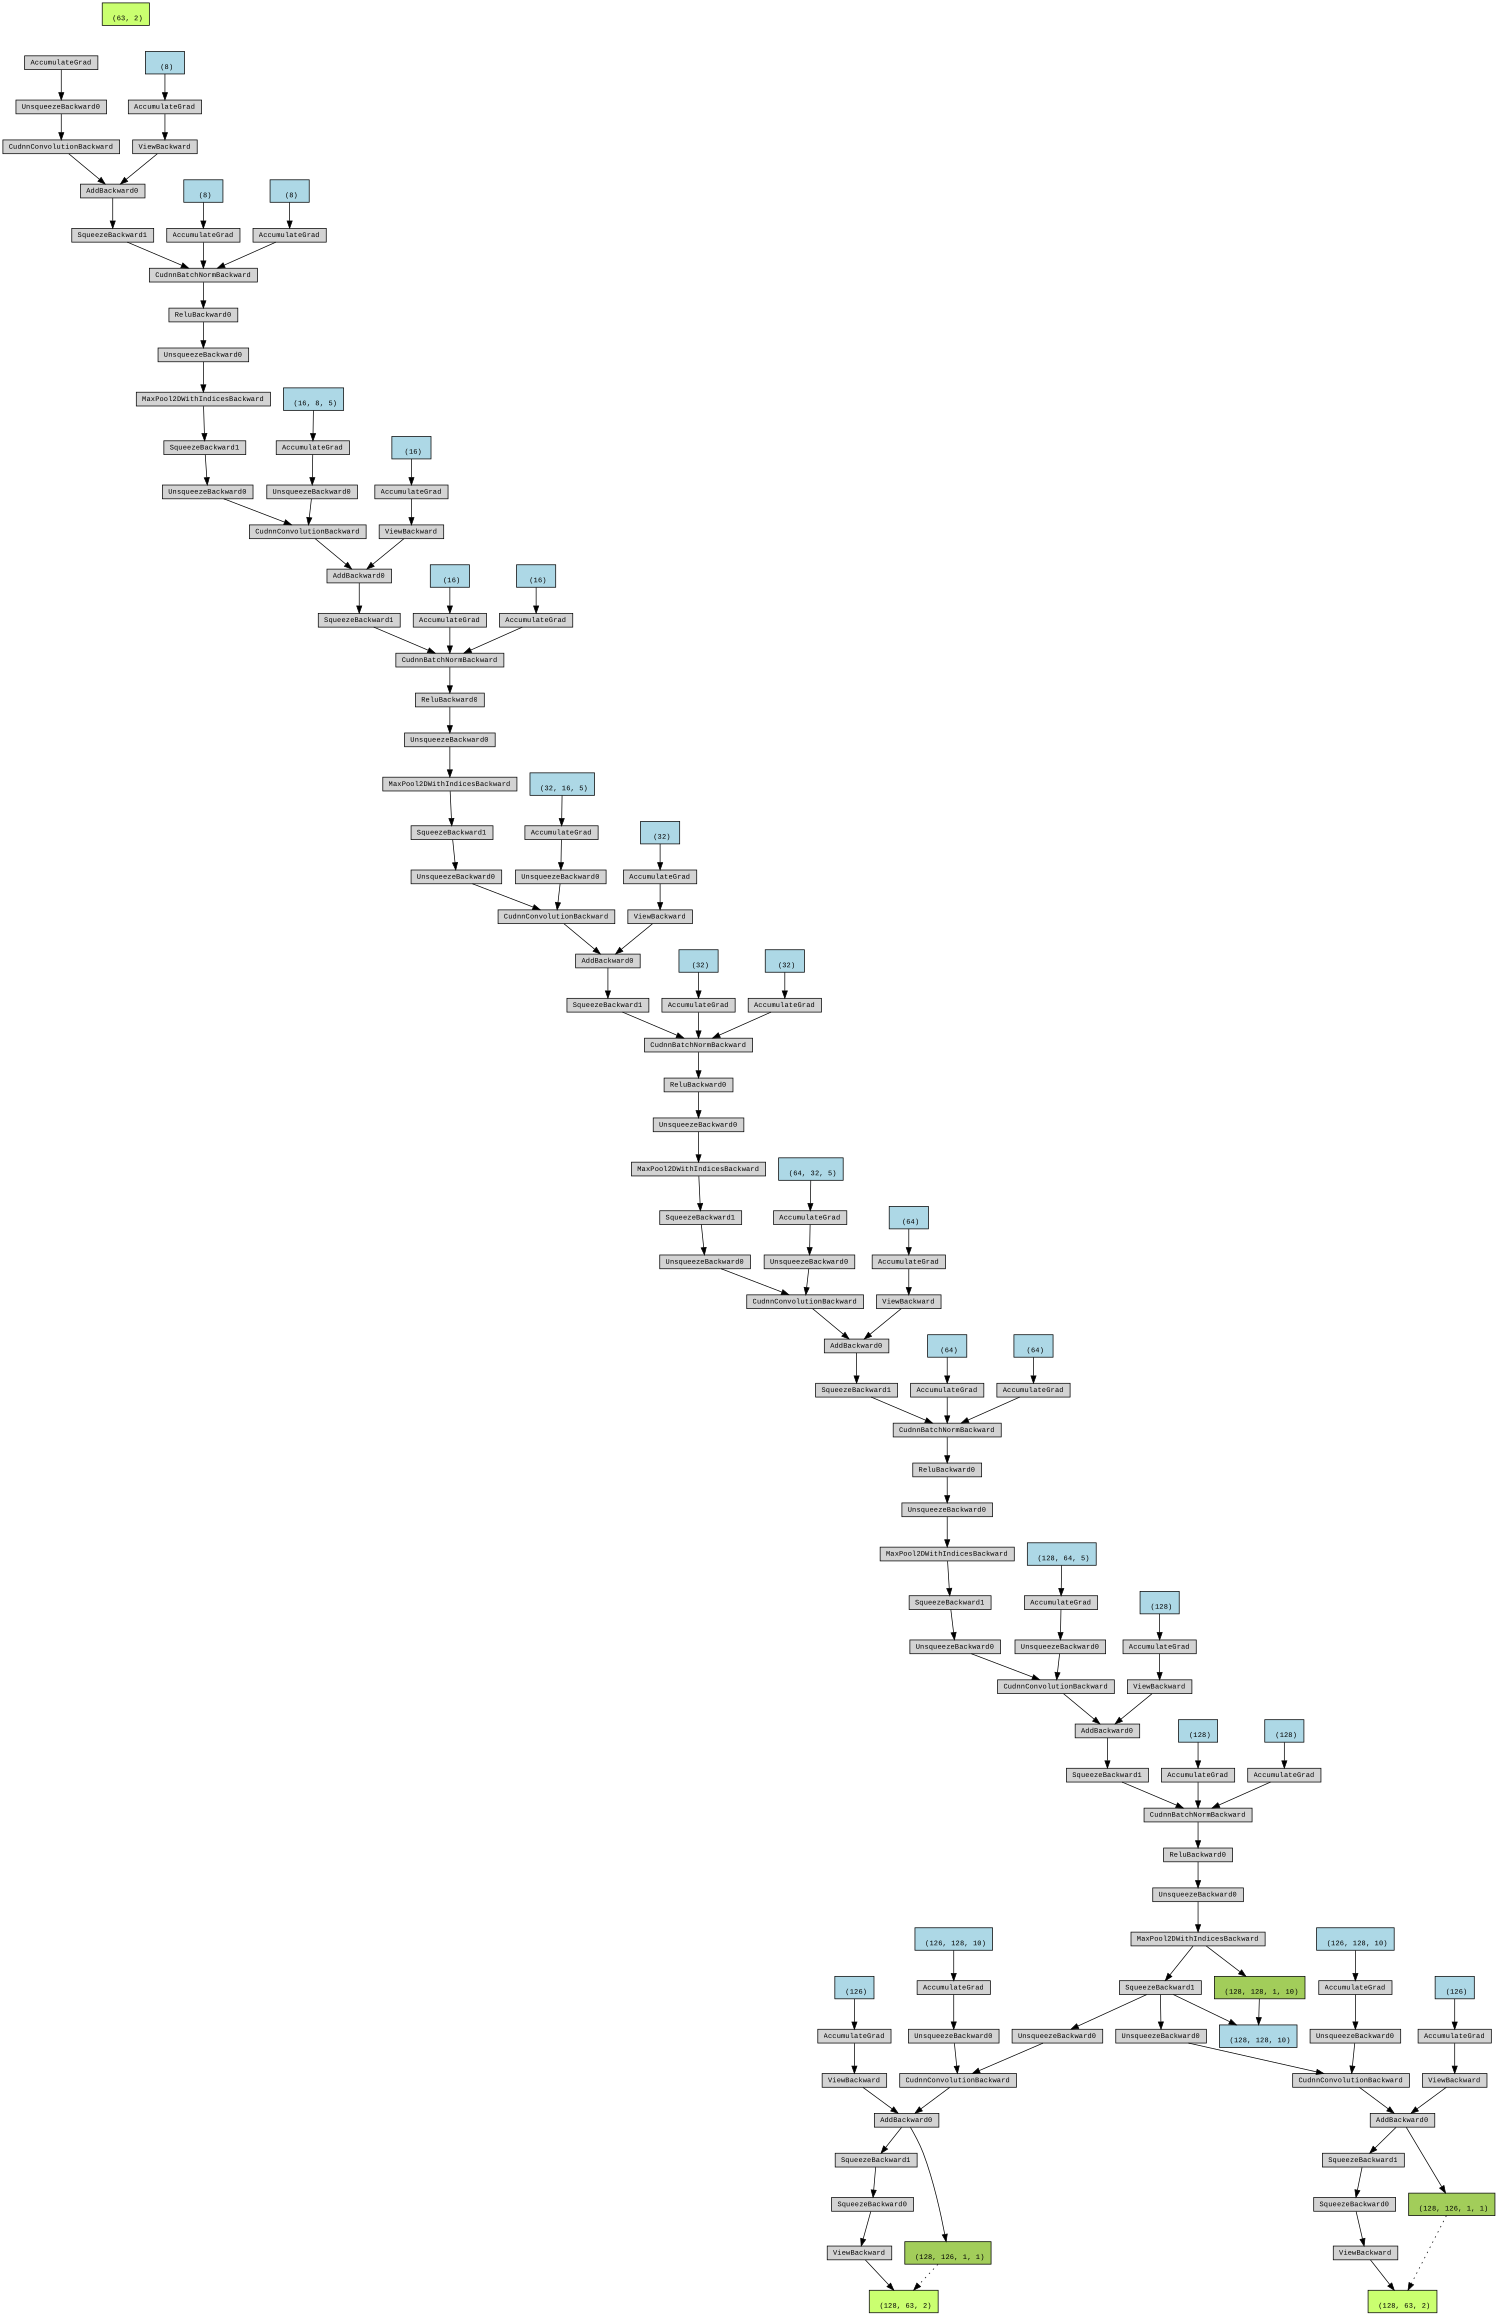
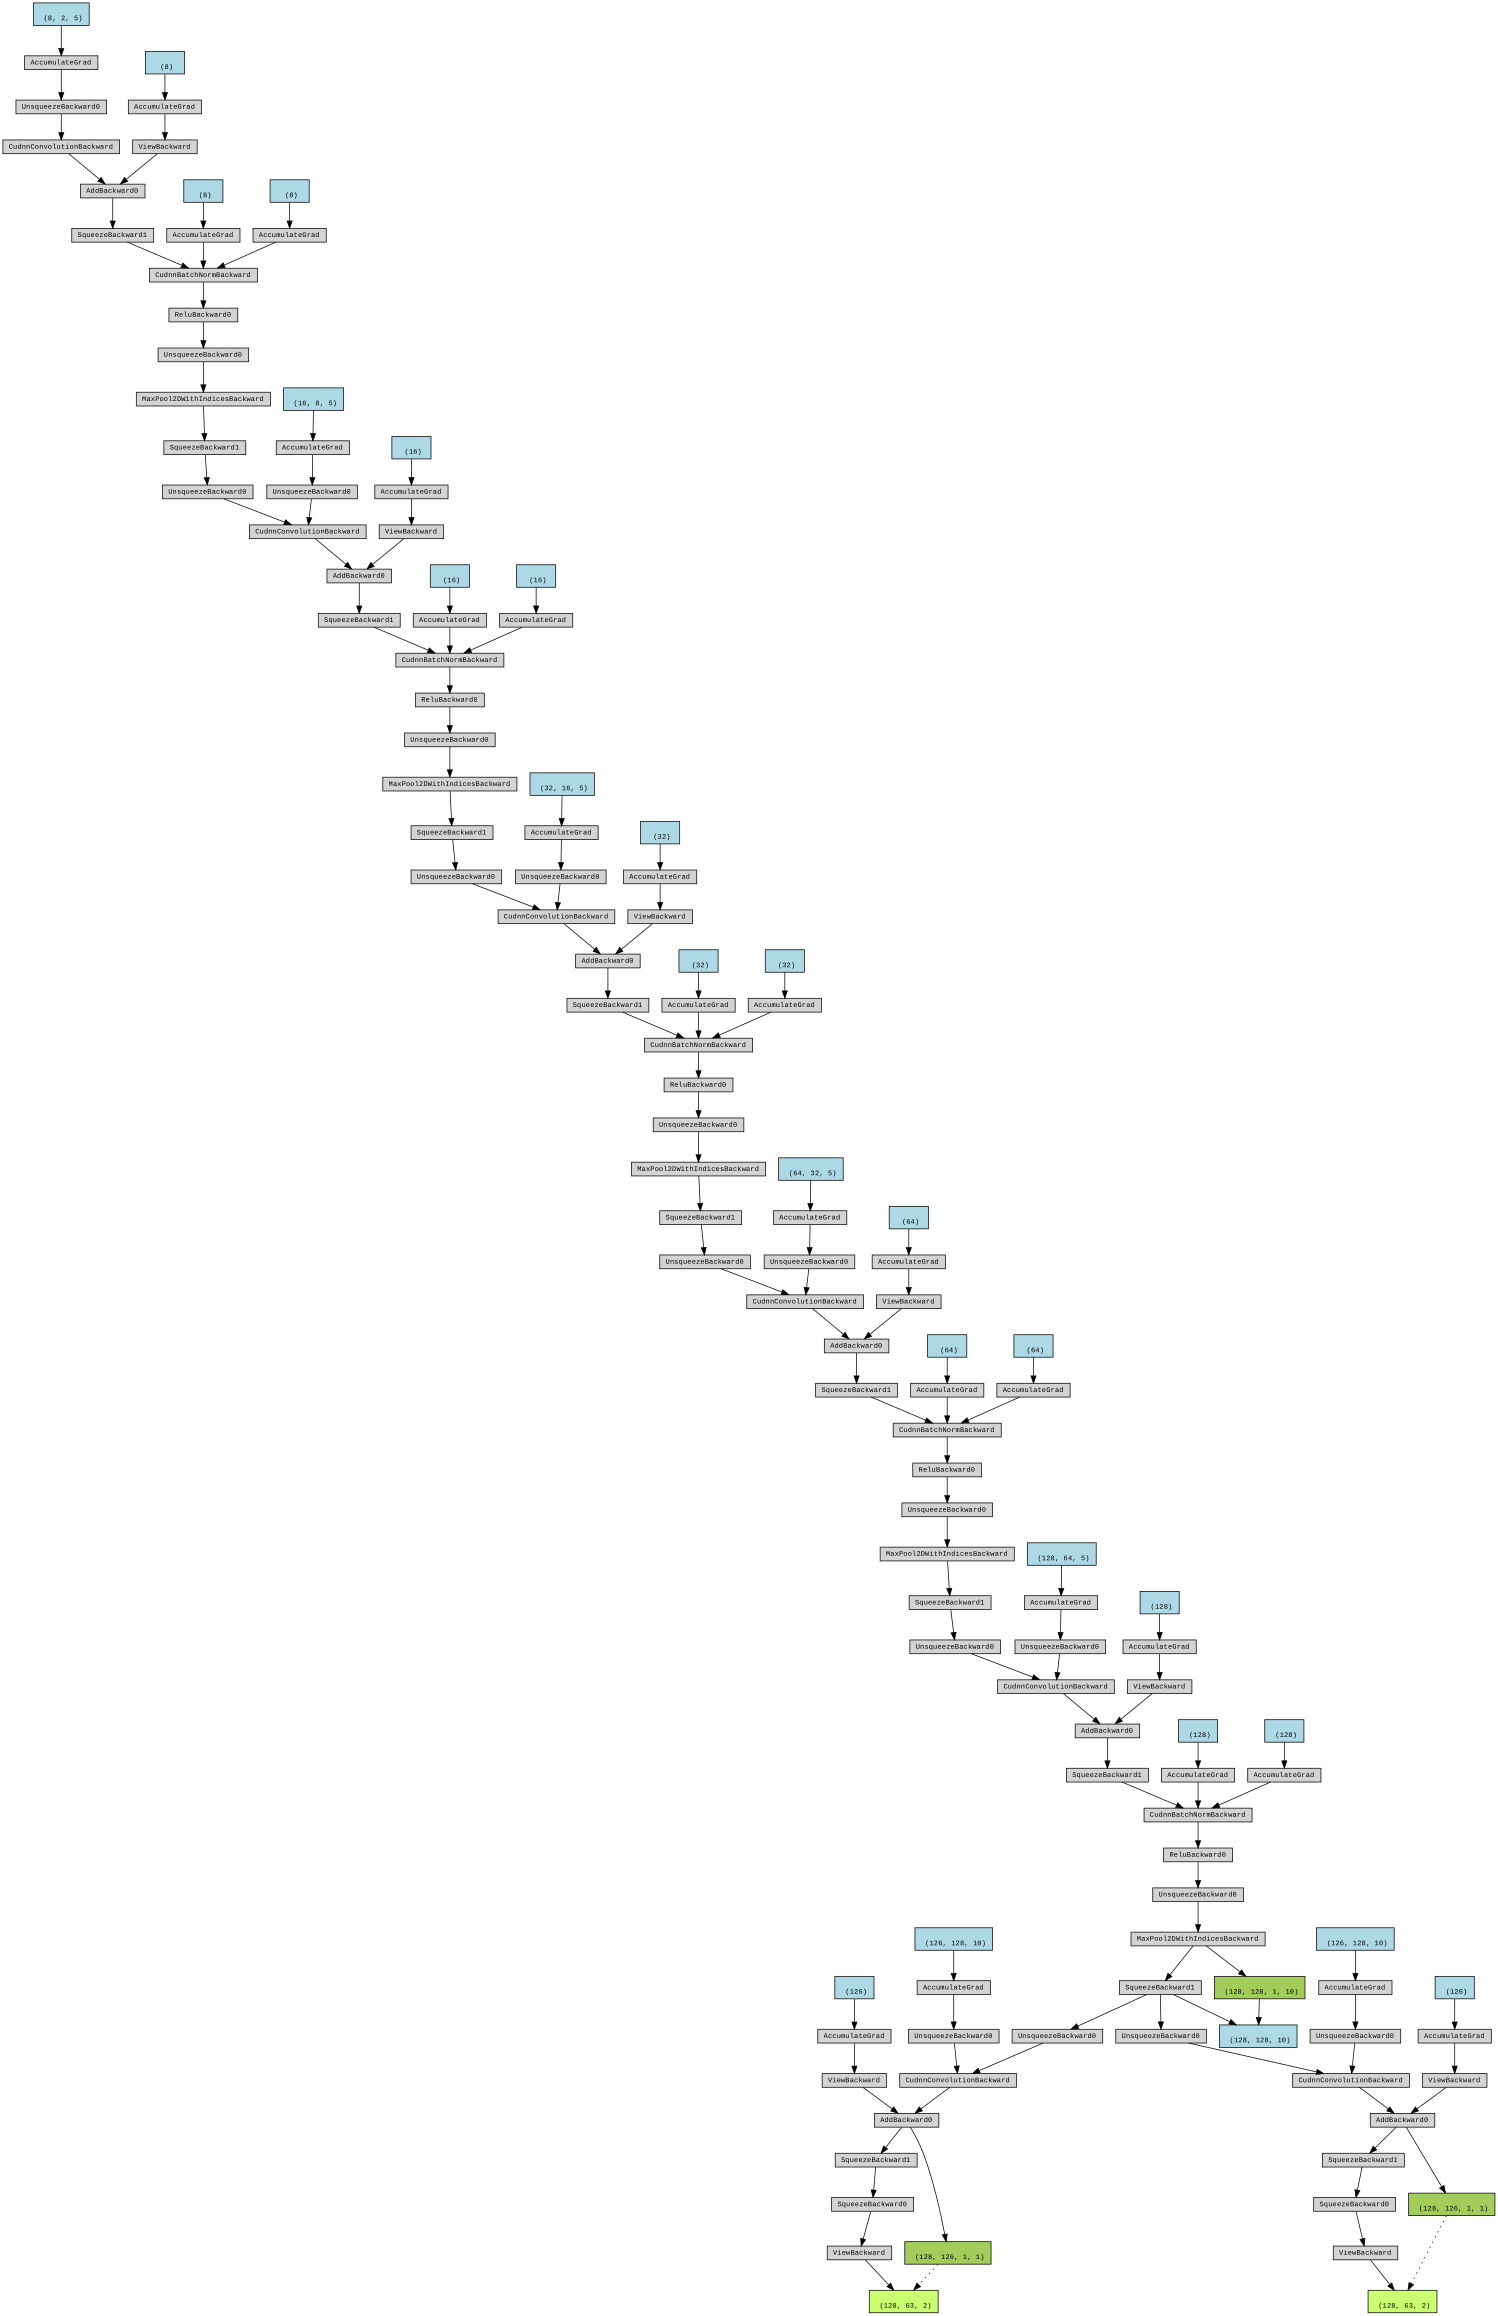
none -> (61, 14)
(126, 14) -> none
